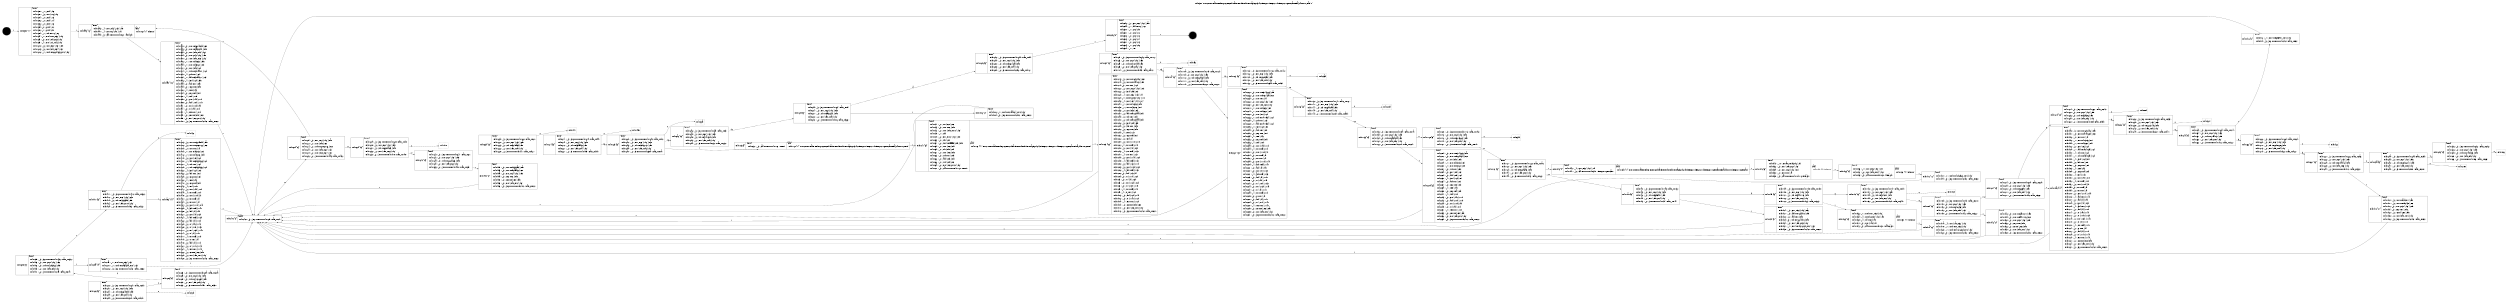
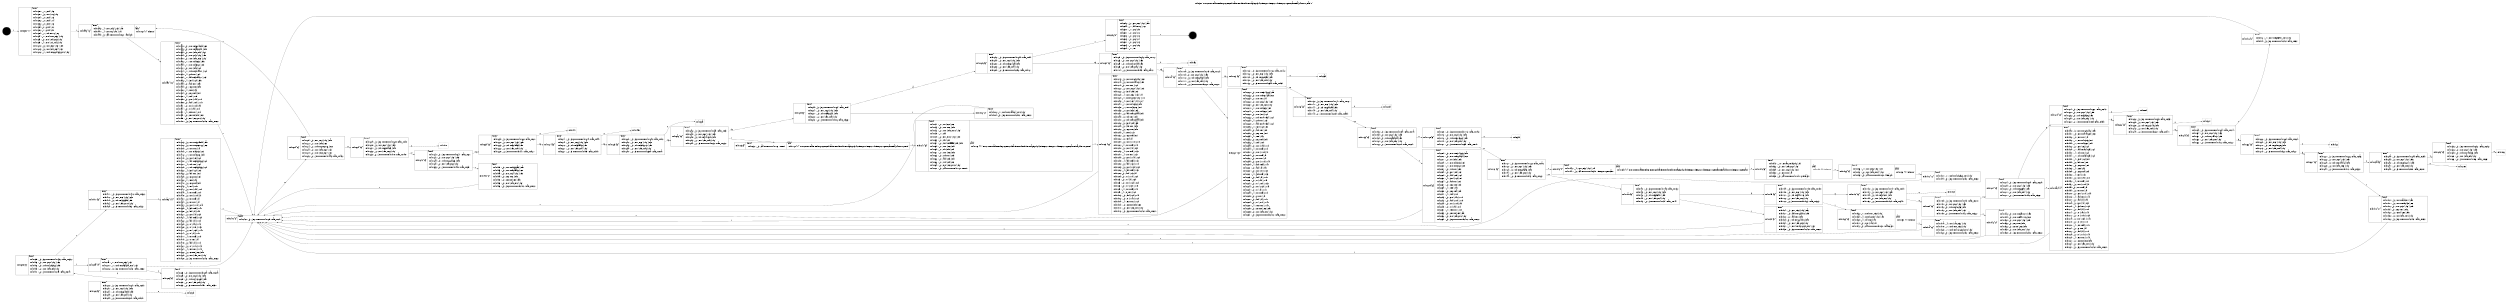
none -> (1065, 63)
(191, 134) -> none
none -> (539, 145)
(711, 150) -> (751, 140)
none -> (475, 153)
(153, 285) -> (153, 272)
